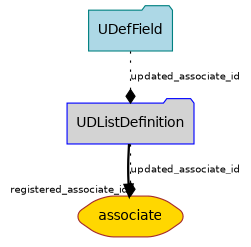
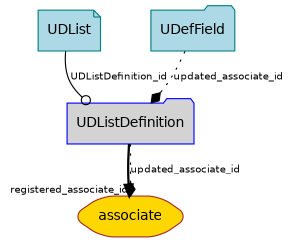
none -> (69, 31)
